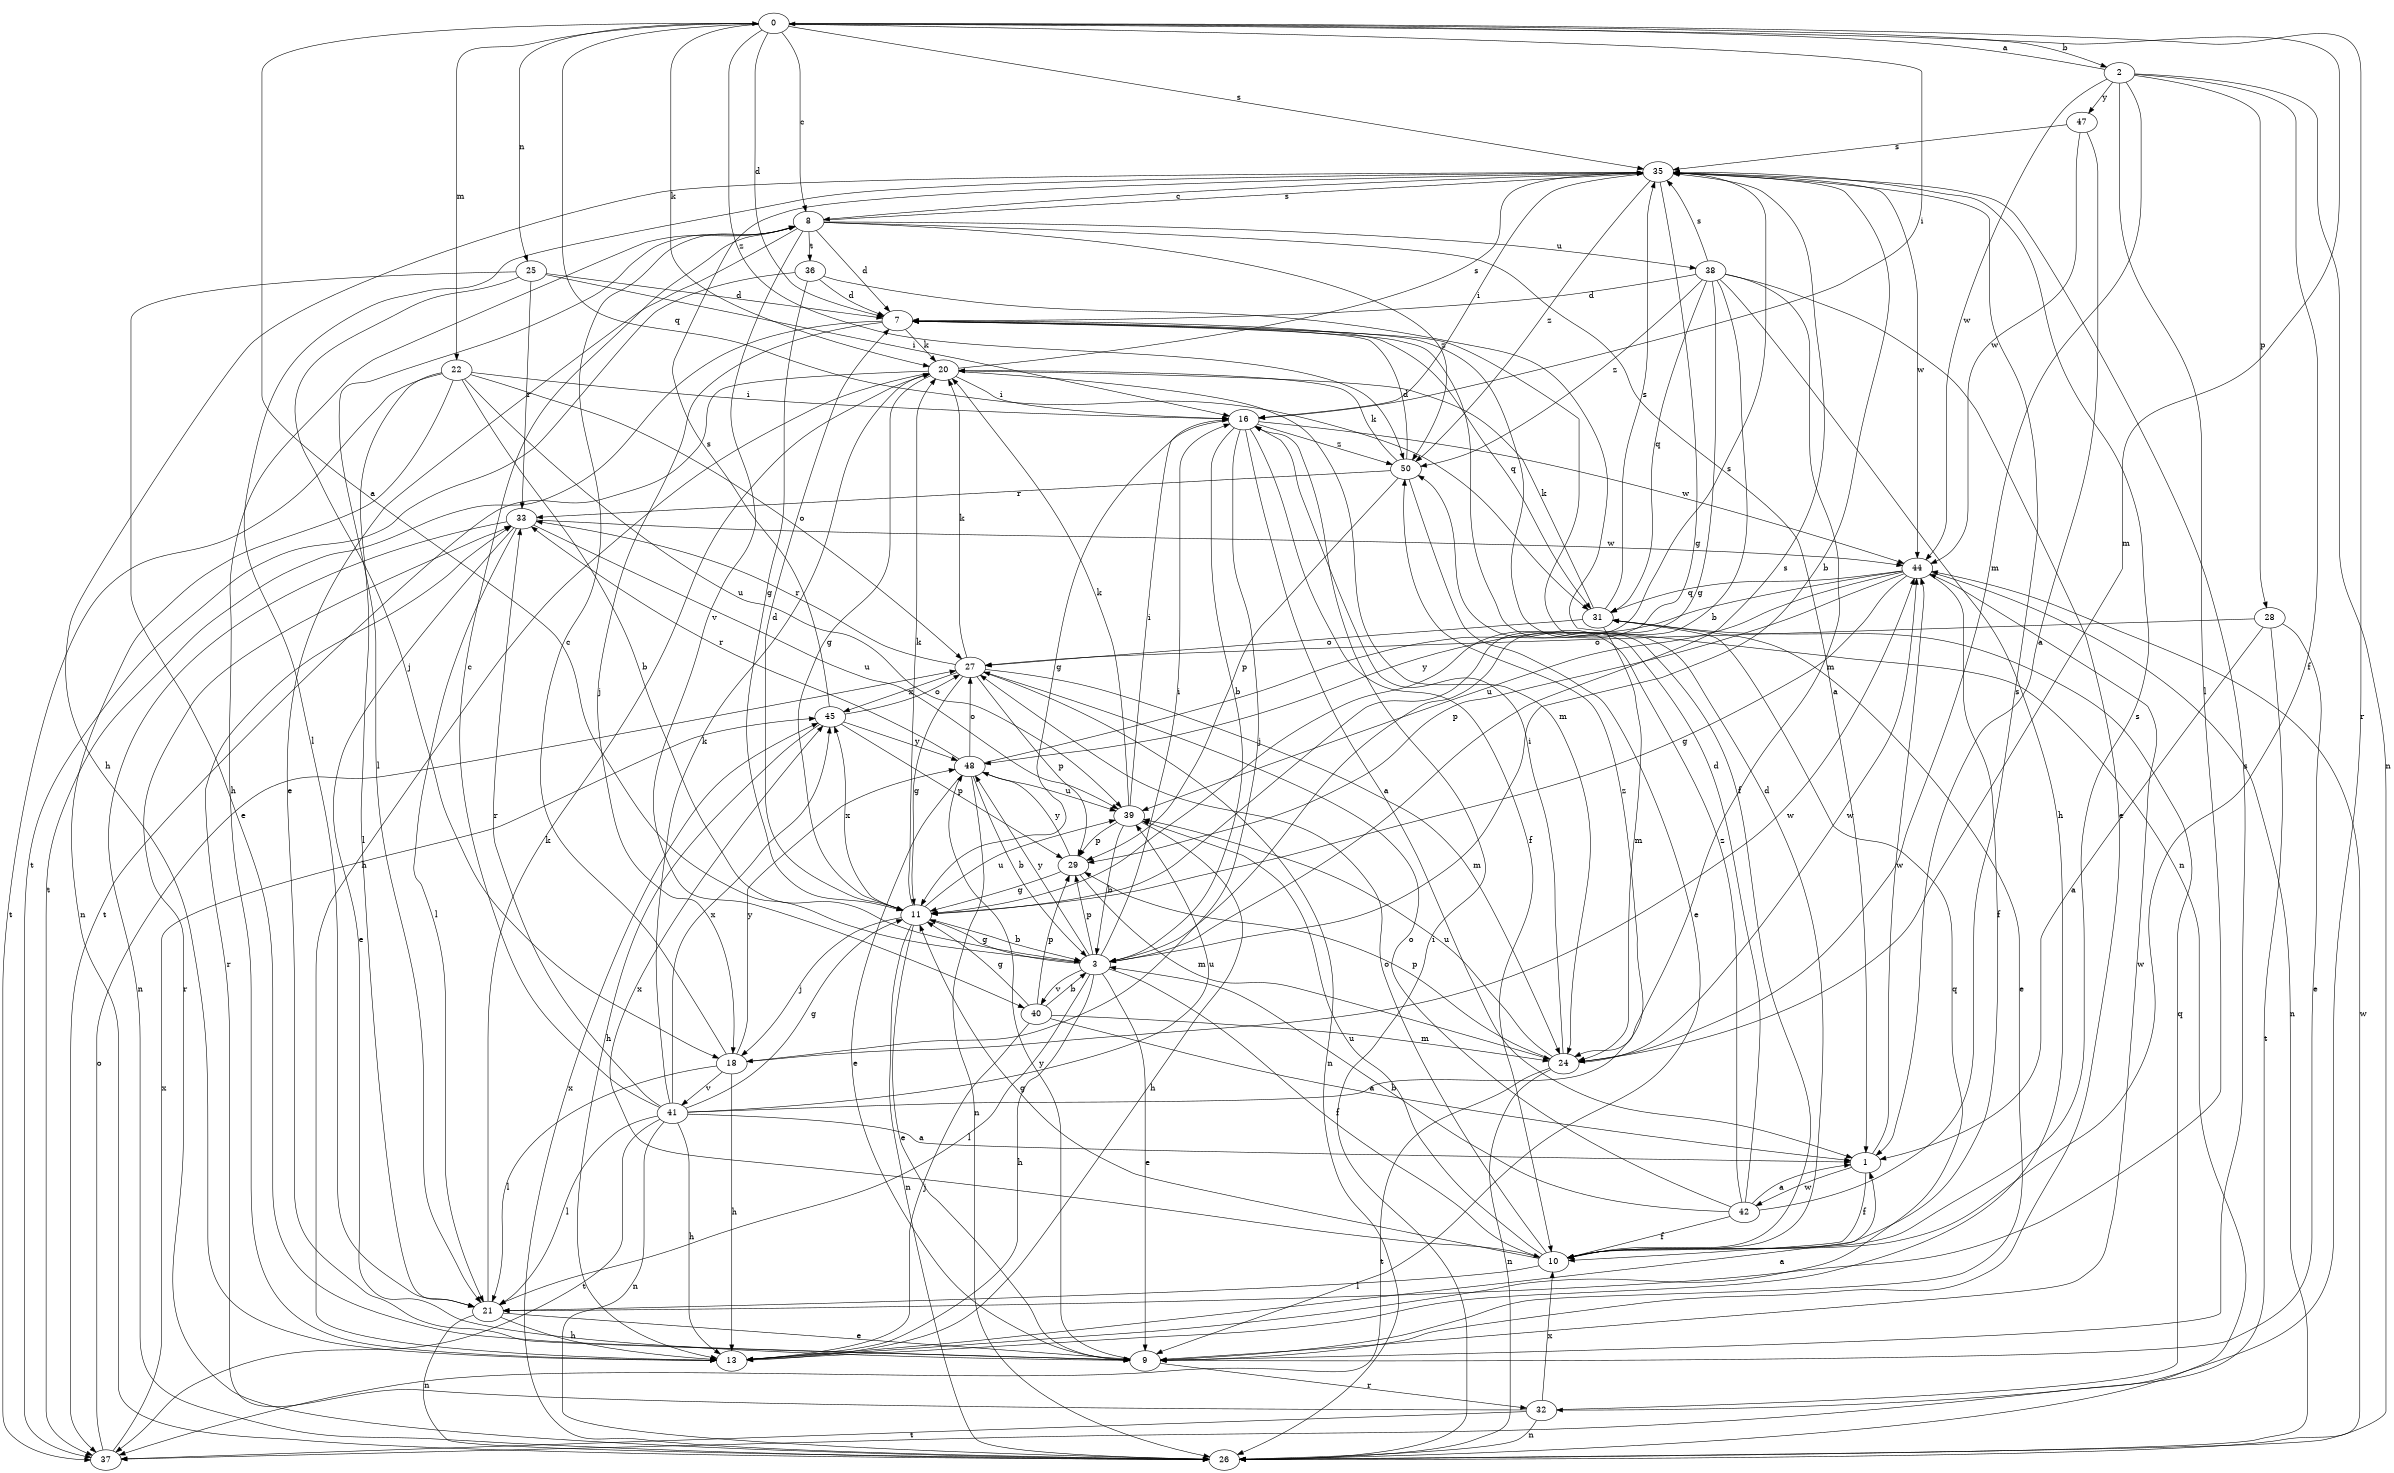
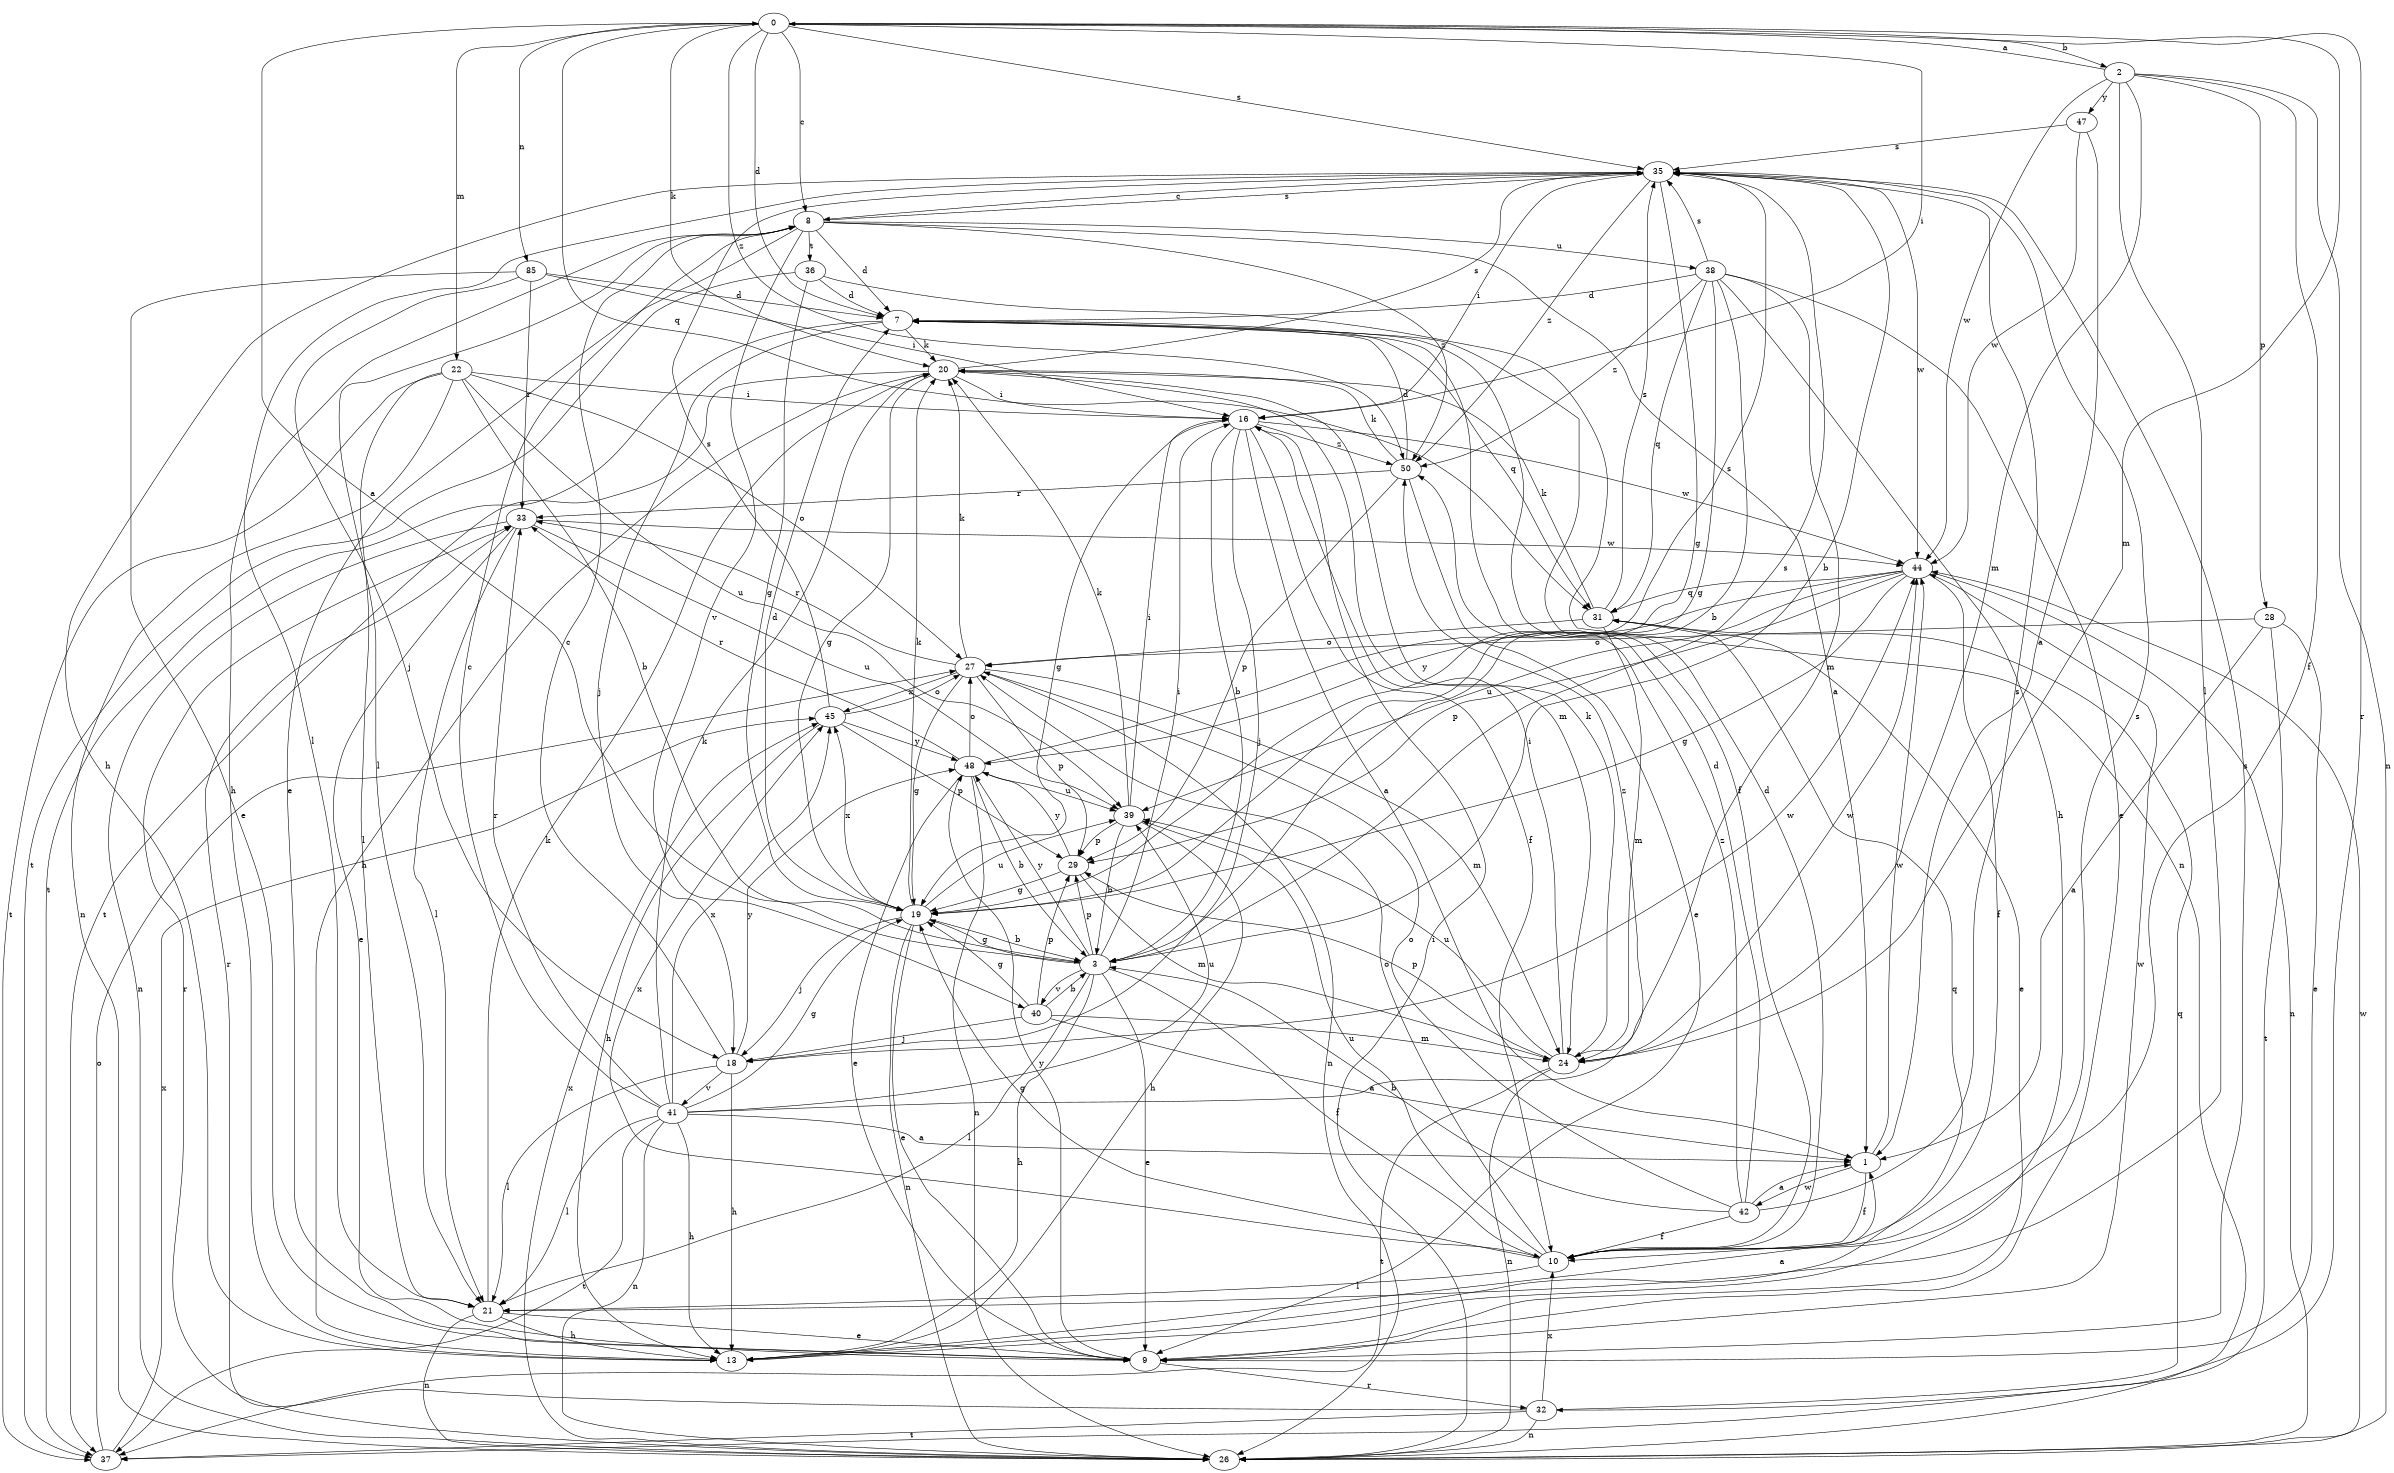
(531, 271) -> (531, 271)
none -> (1393, 630)
(916, 915) -> (916, 915)
(910, 1235) -> (887, 1039)
